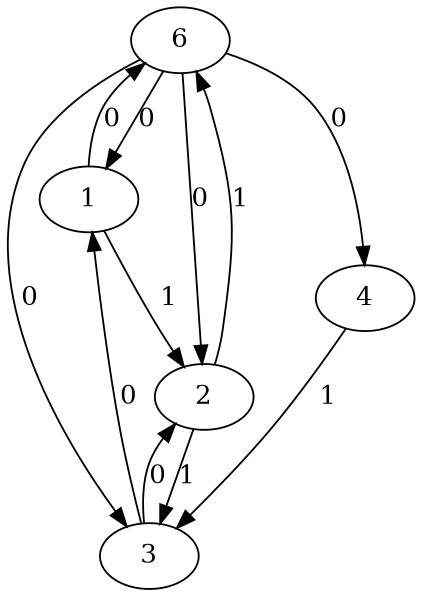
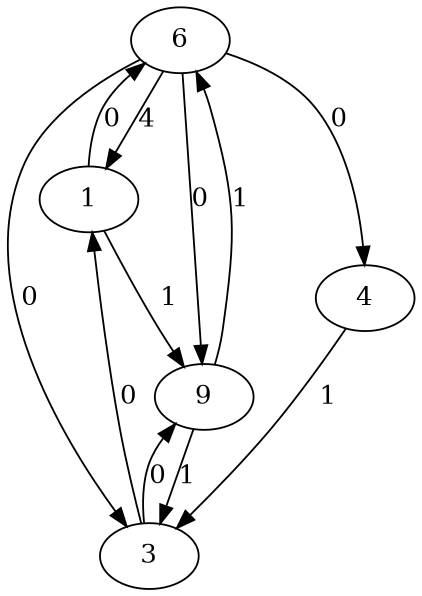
(148, 120) -> (148, 120)
(204, 397) -> (204, 397)
